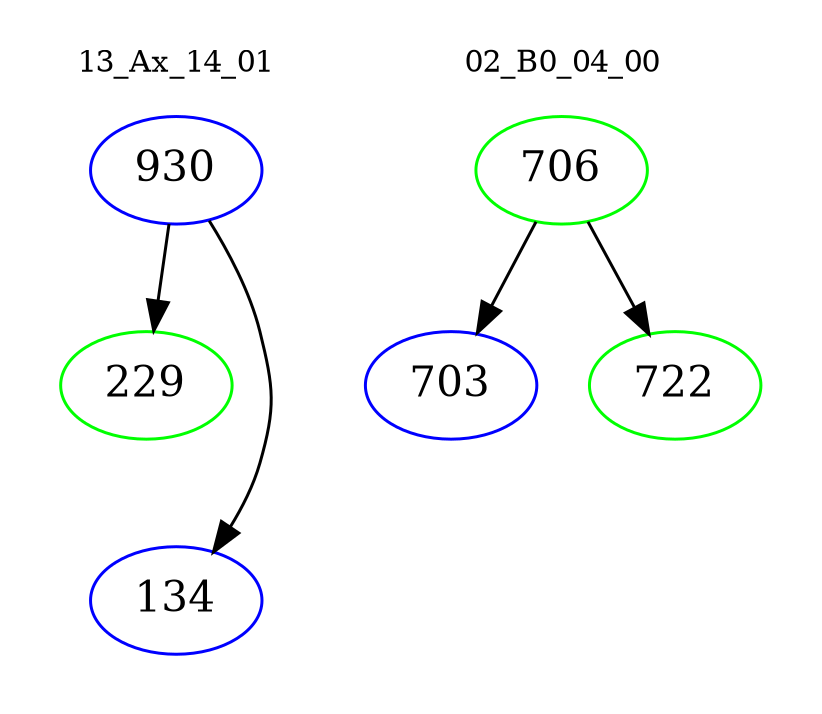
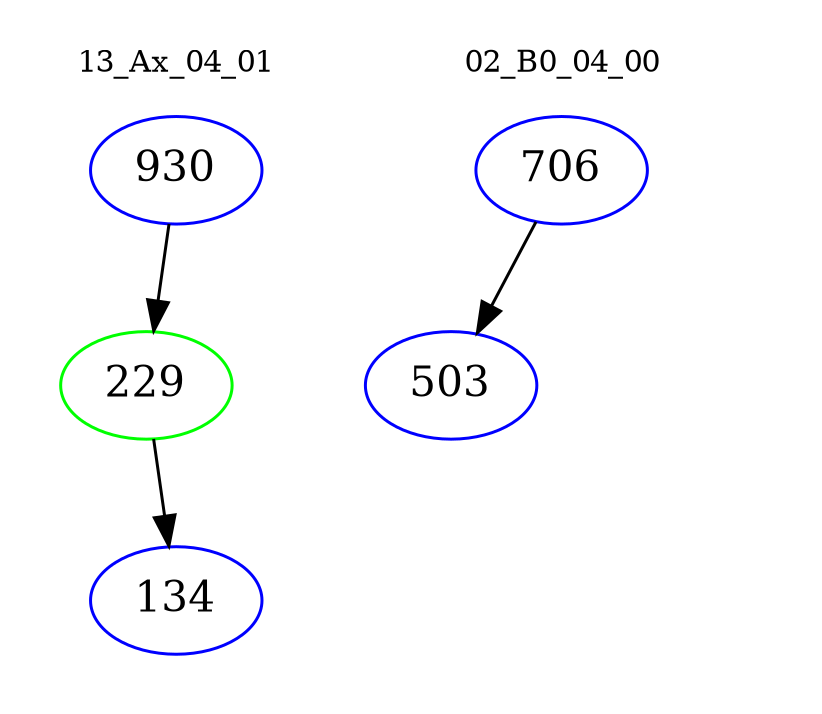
(176, 64) -> (176, 64)
(562, 170) -> (562, 170)
(269, 372) -> (159, 477)
(451, 385) -> (451, 385)
(675, 385) -> none
